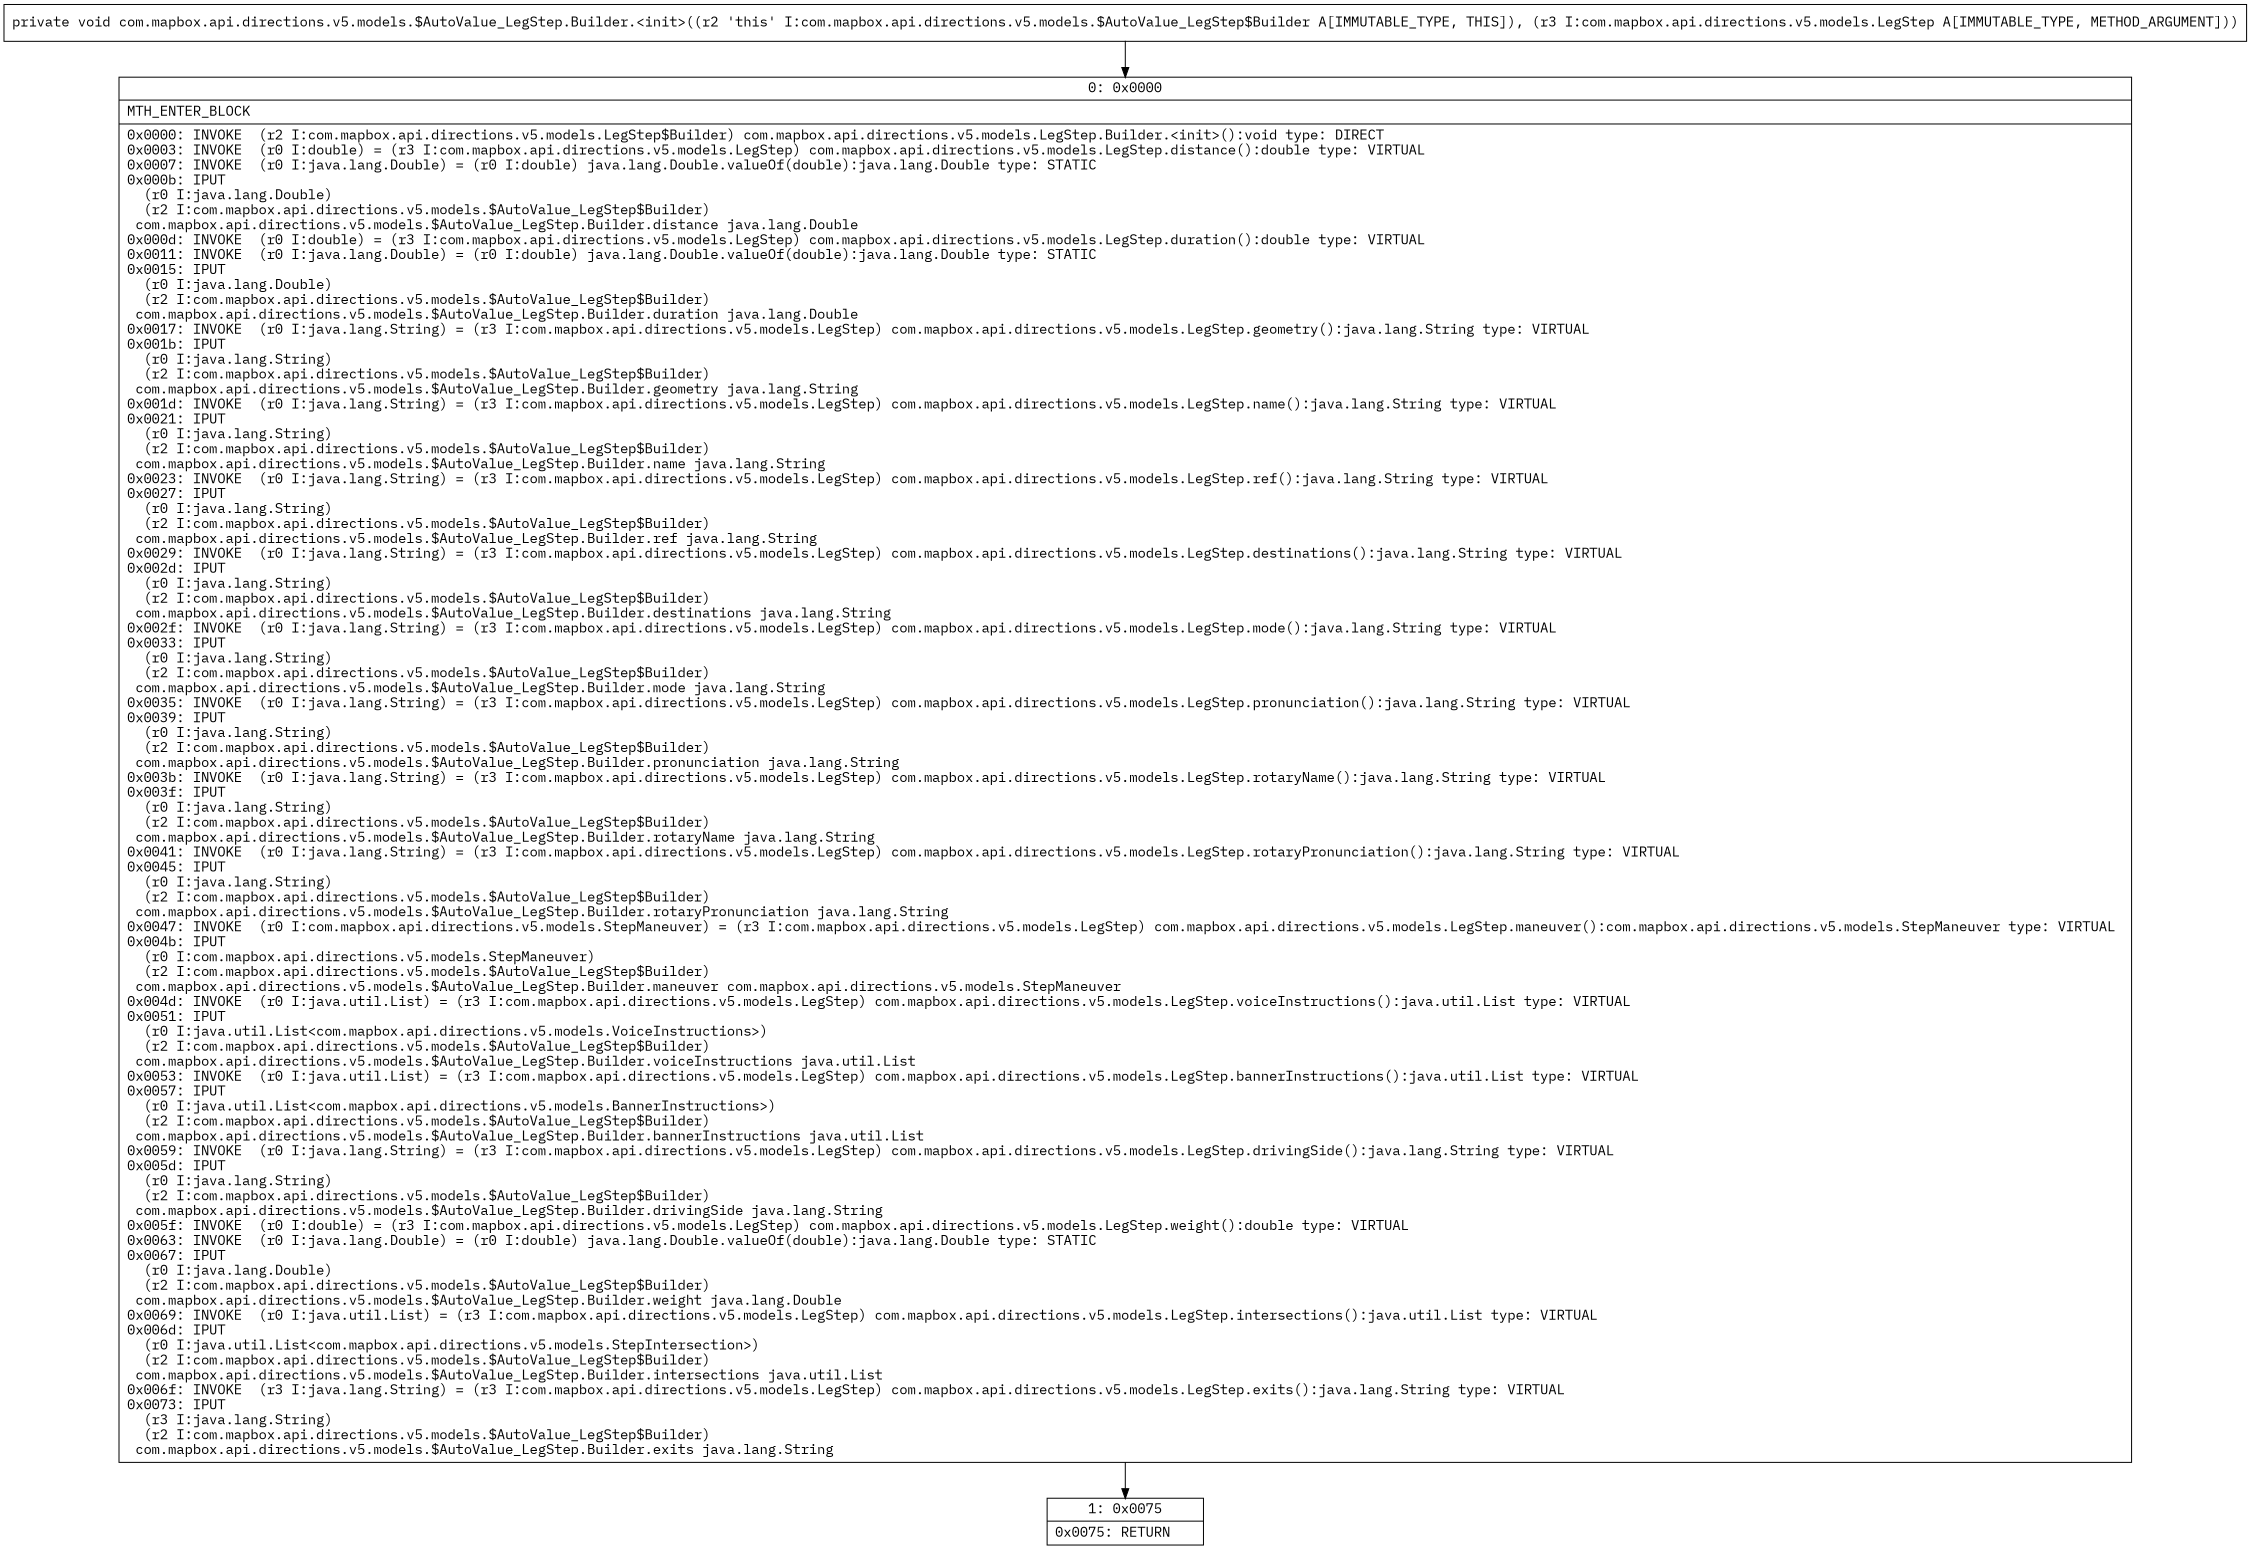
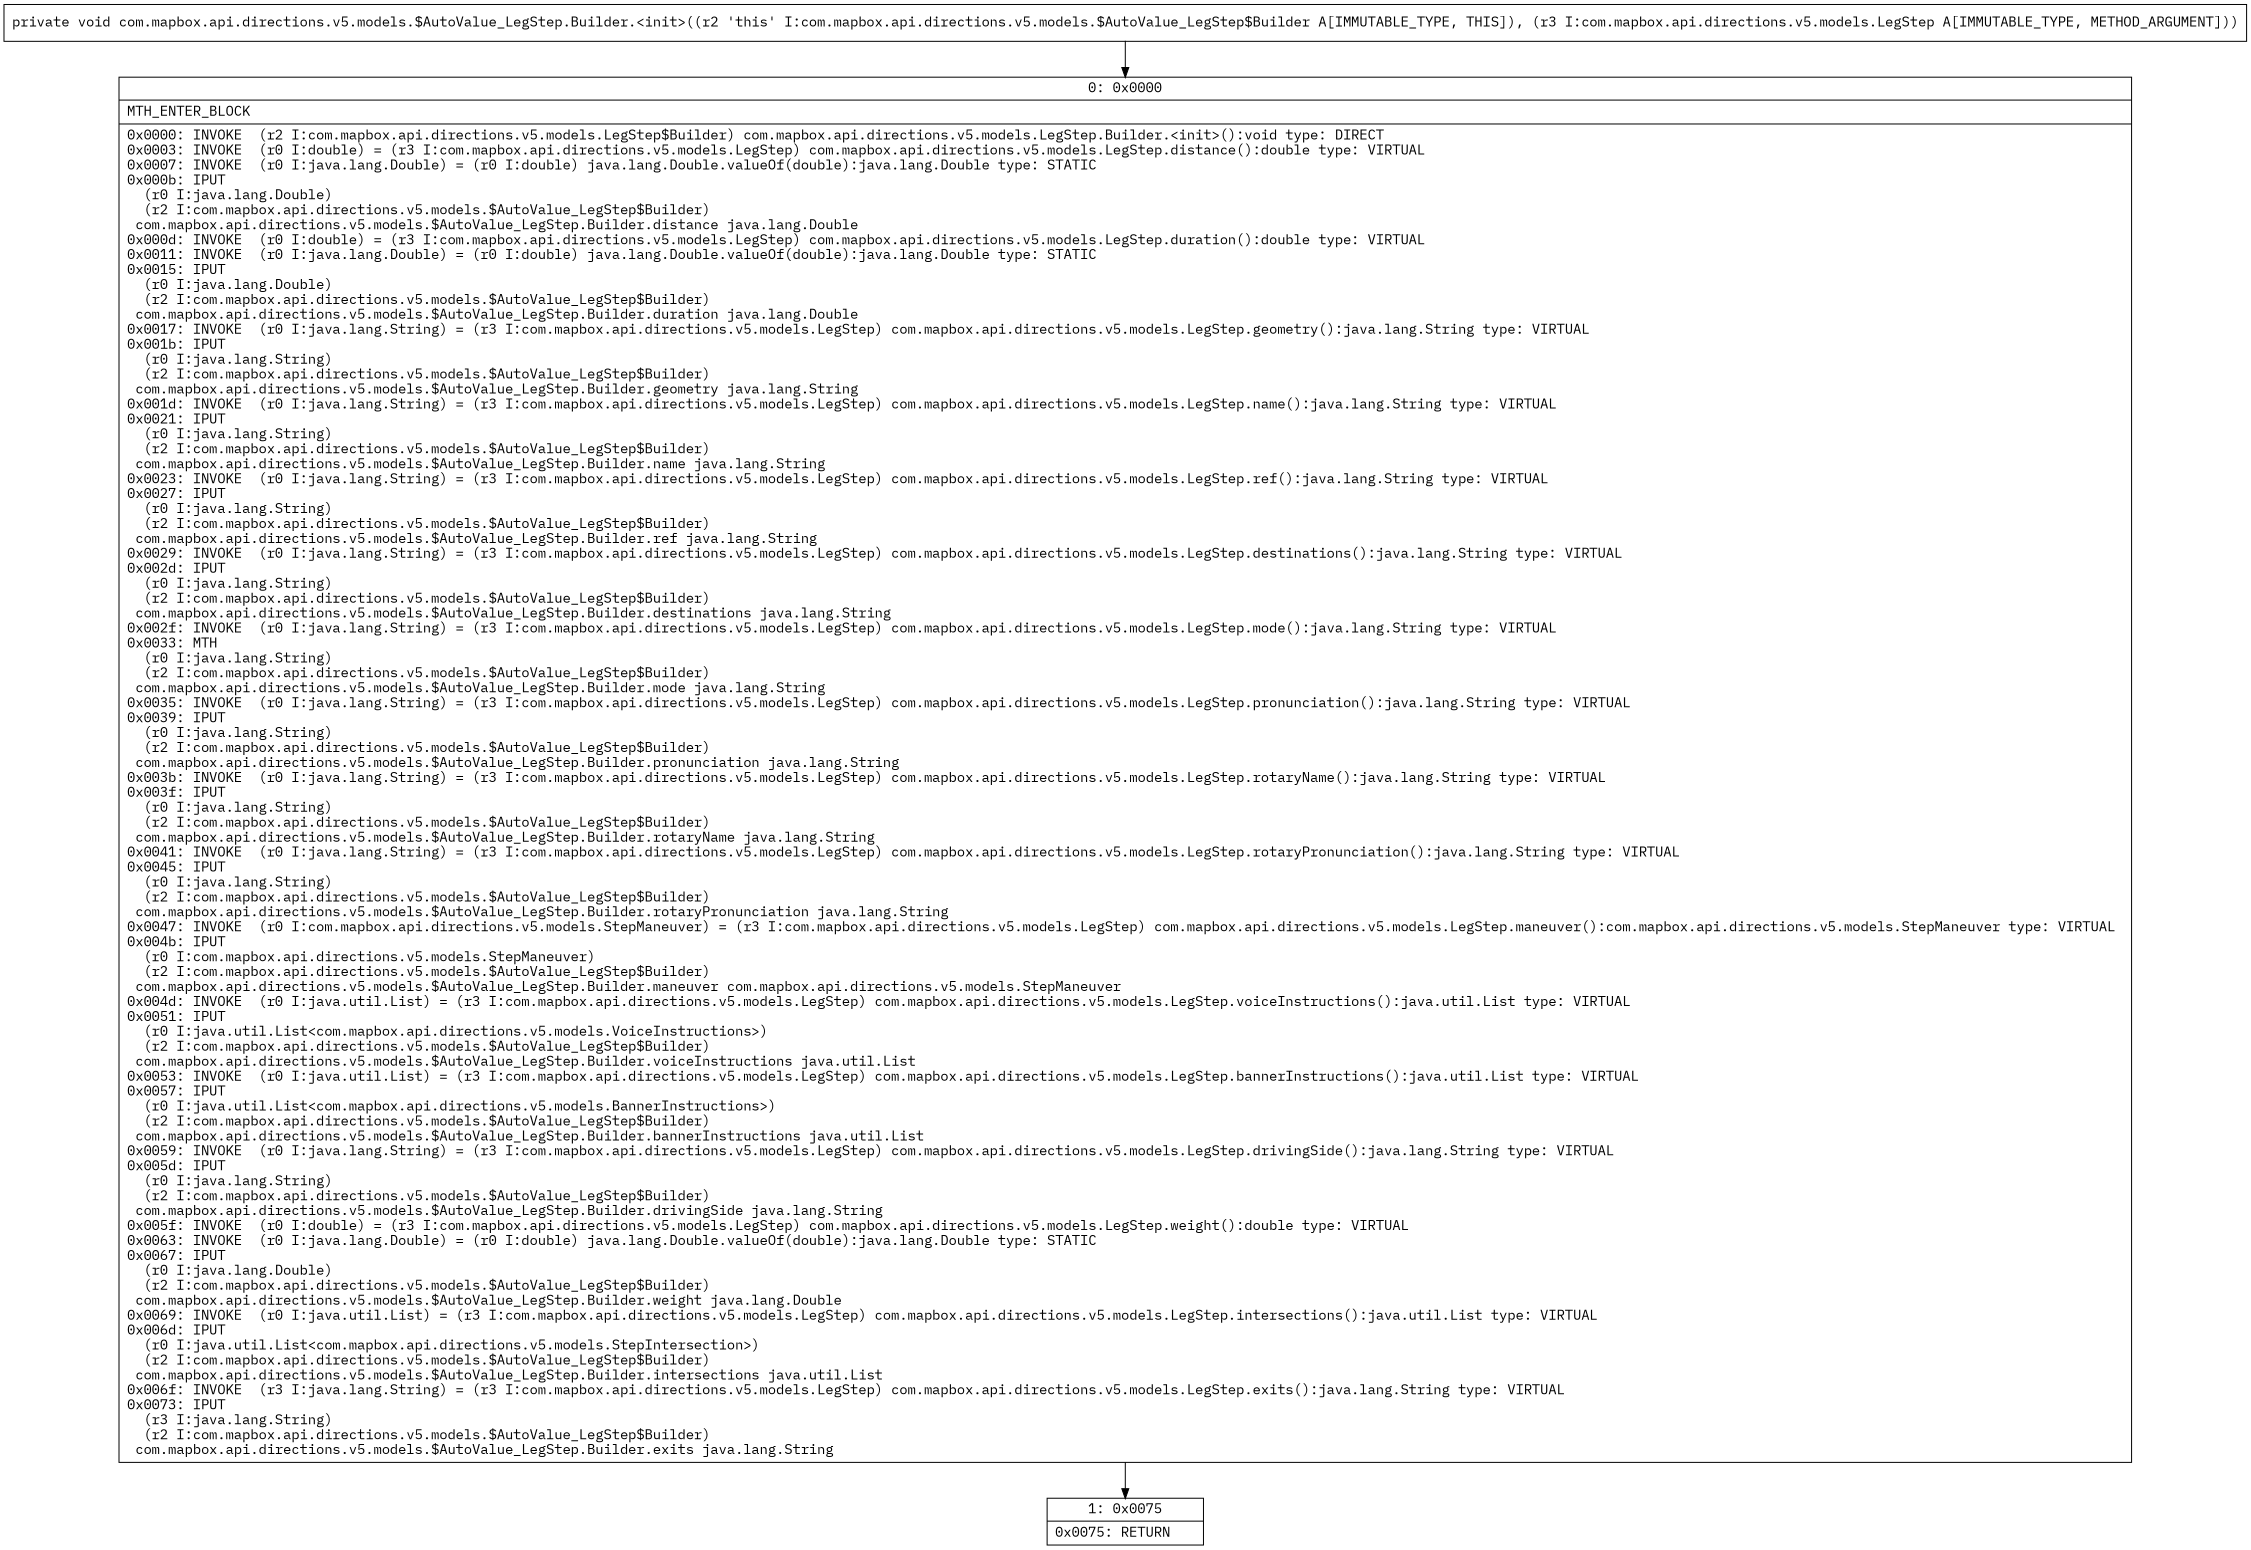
(185, 643) -> (181, 643)
